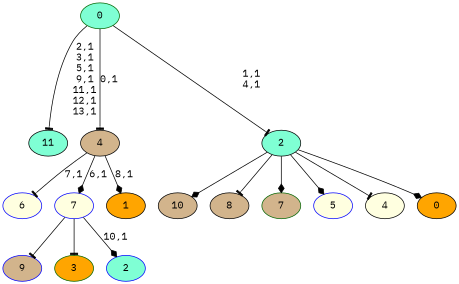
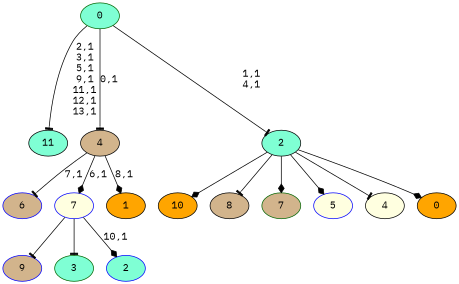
(22, 206) -> (22, 206)
(178, 206) -> (178, 206)
(74, 268) -> (74, 268)
